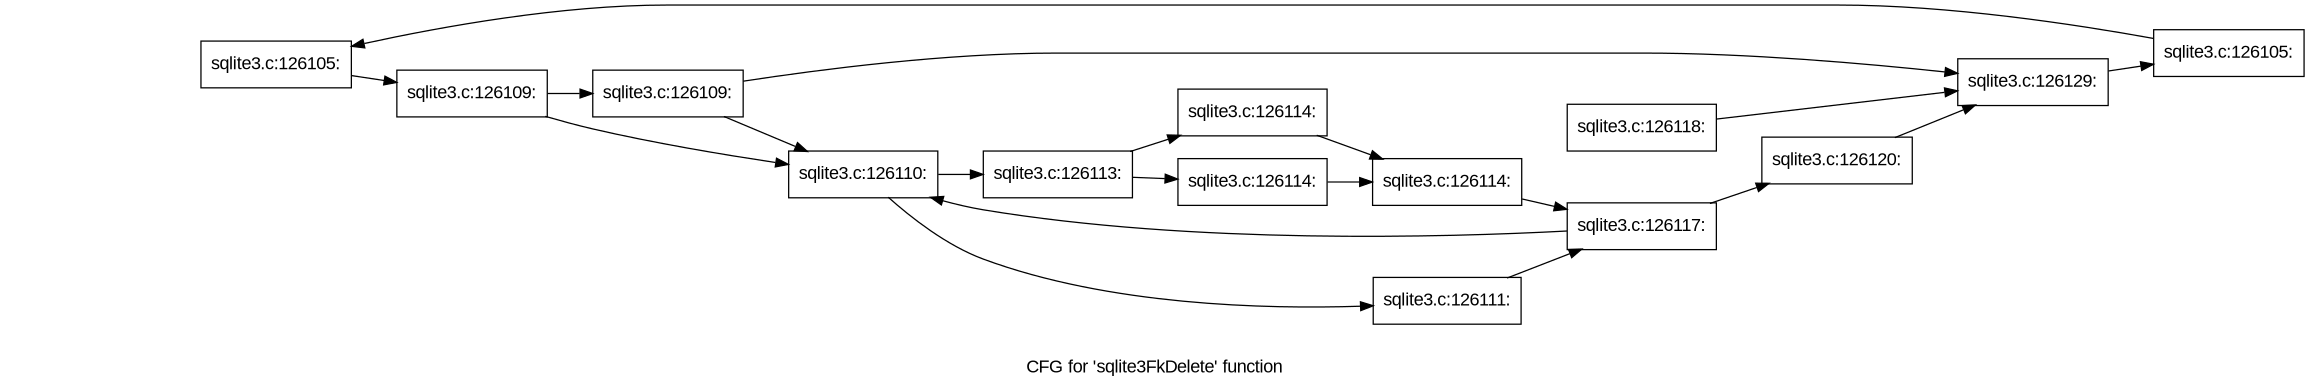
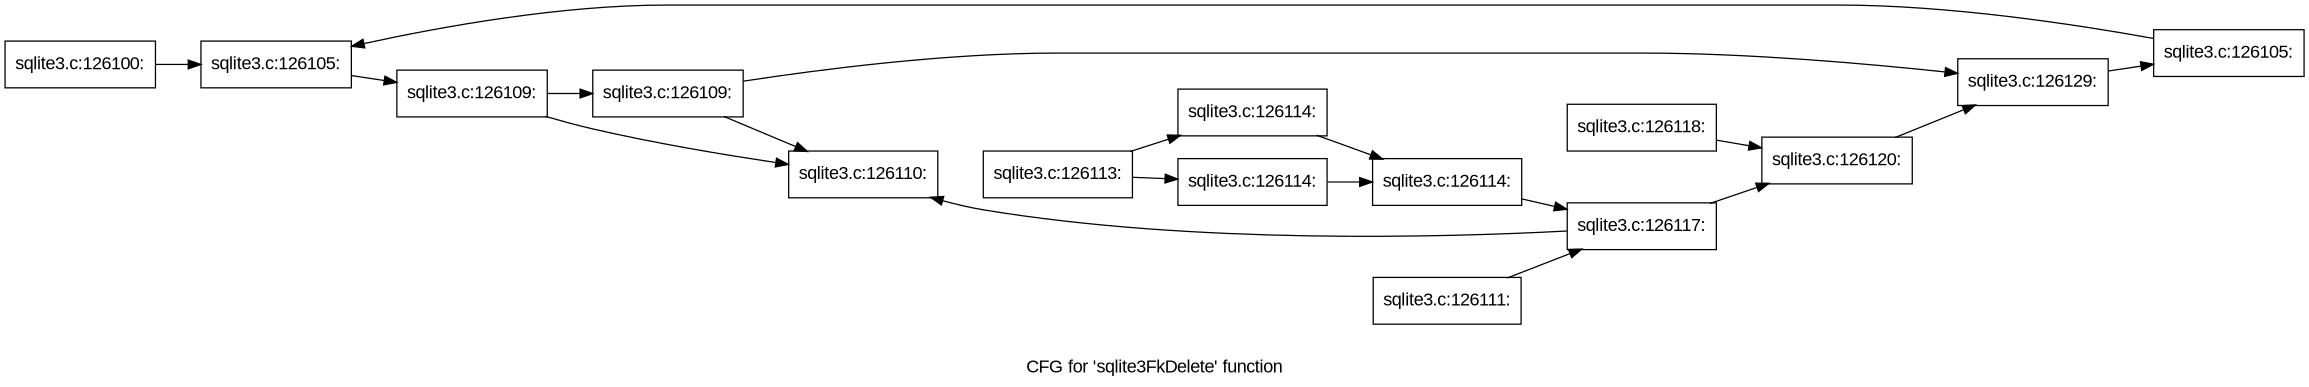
none -> (80, 64)
(1831, 106) -> (1733, 143)
(954, 174) -> none
(1113, 292) -> none
